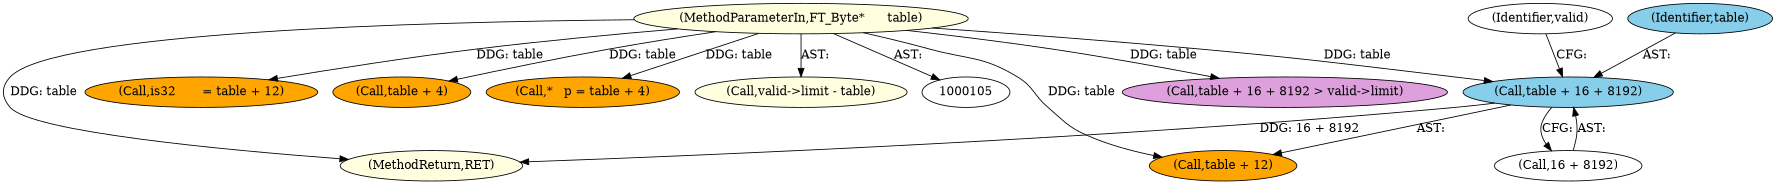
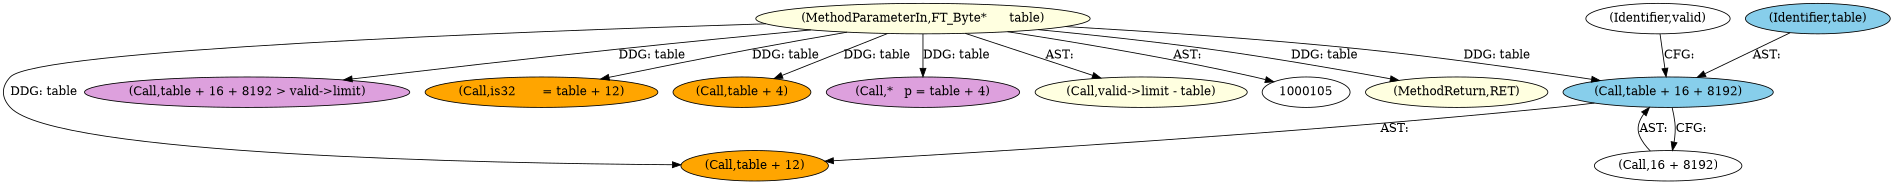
(583, 92) -> (923, 92)
(1012, 139) -> none
